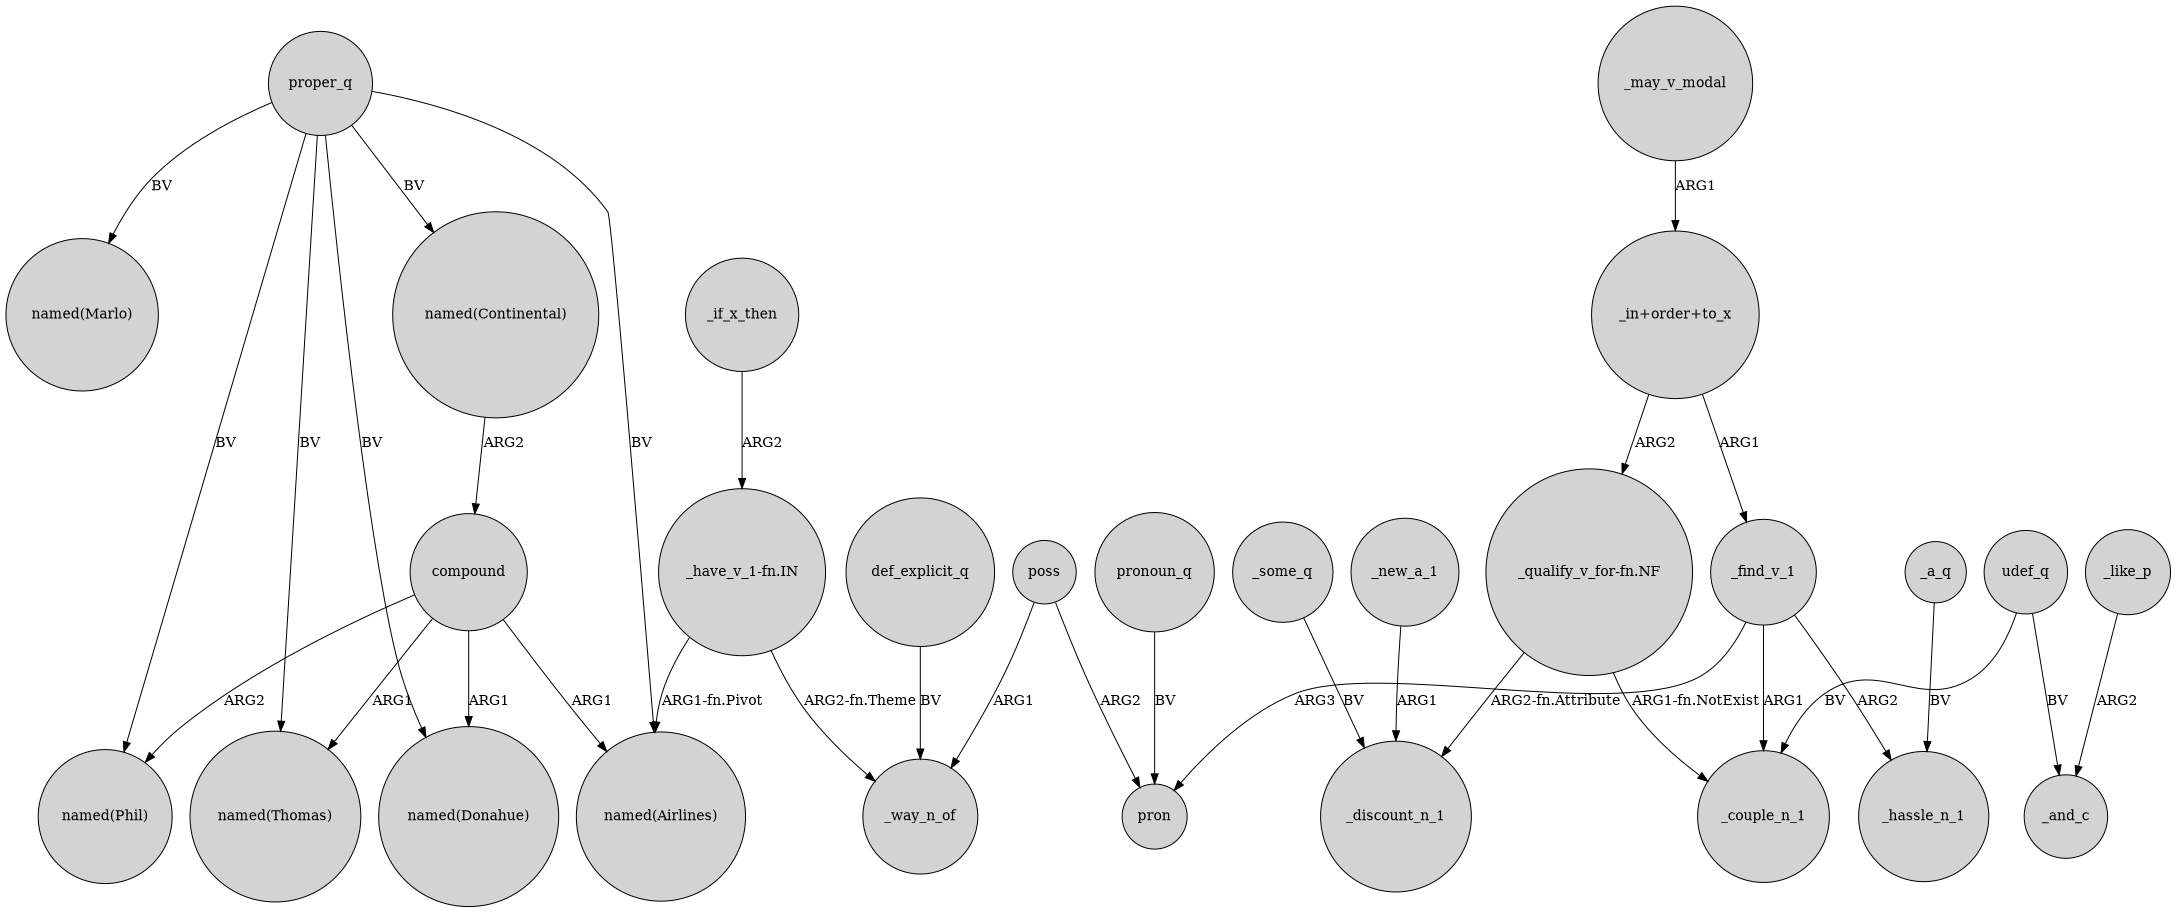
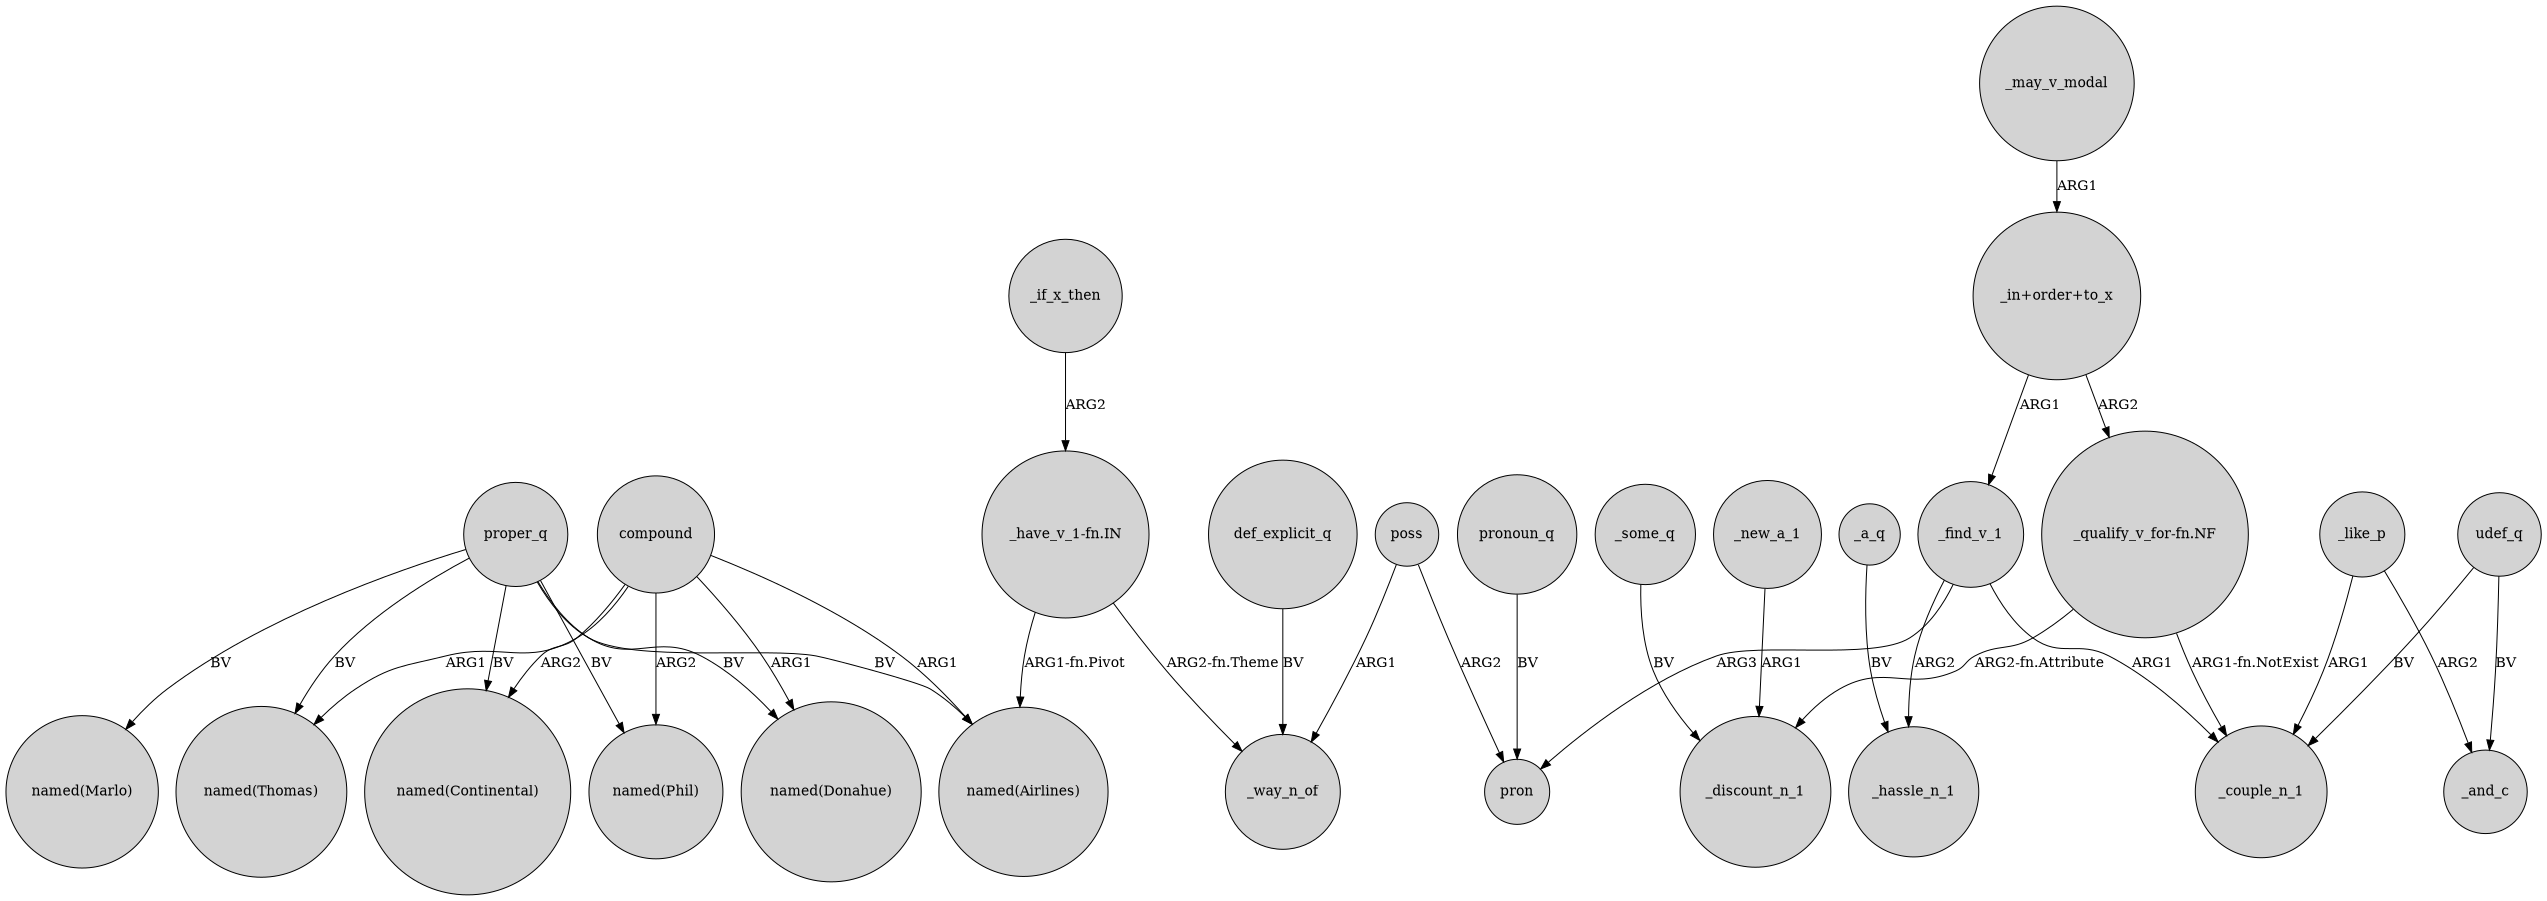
(480, 460) -> (538, 658)
none -> (2330, 652)
